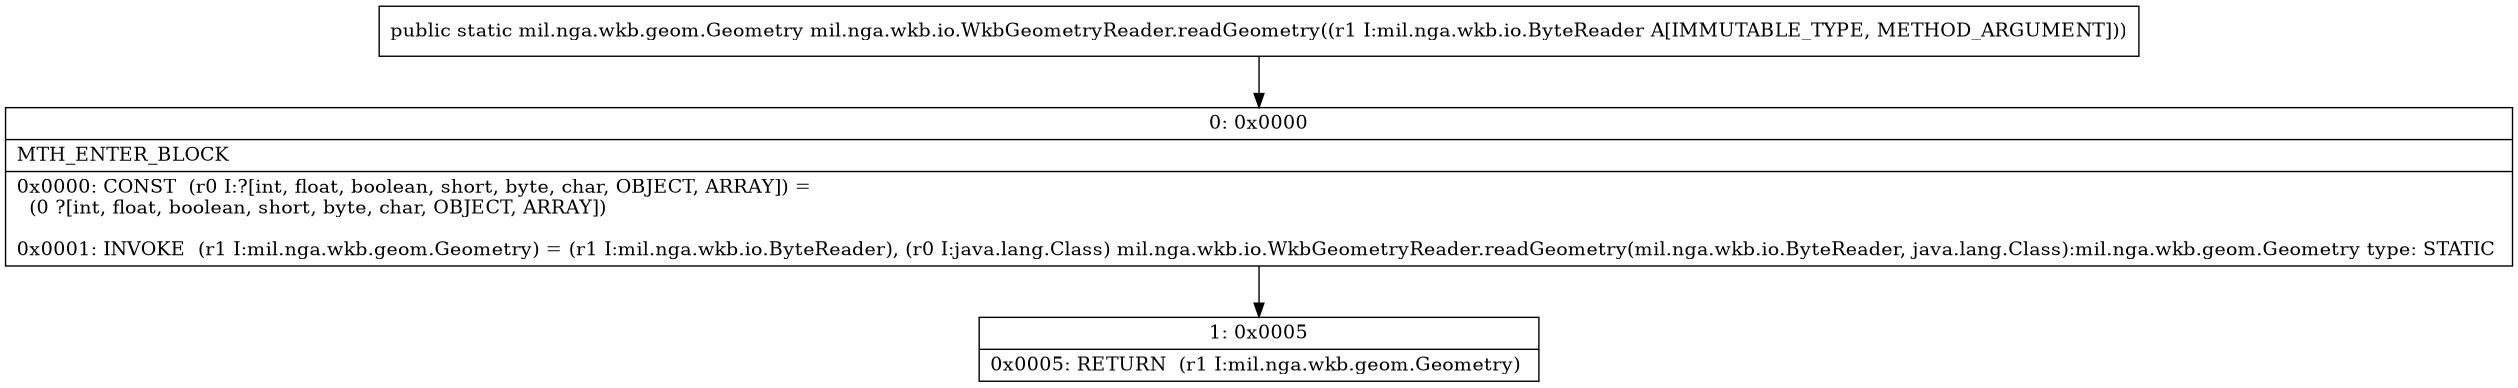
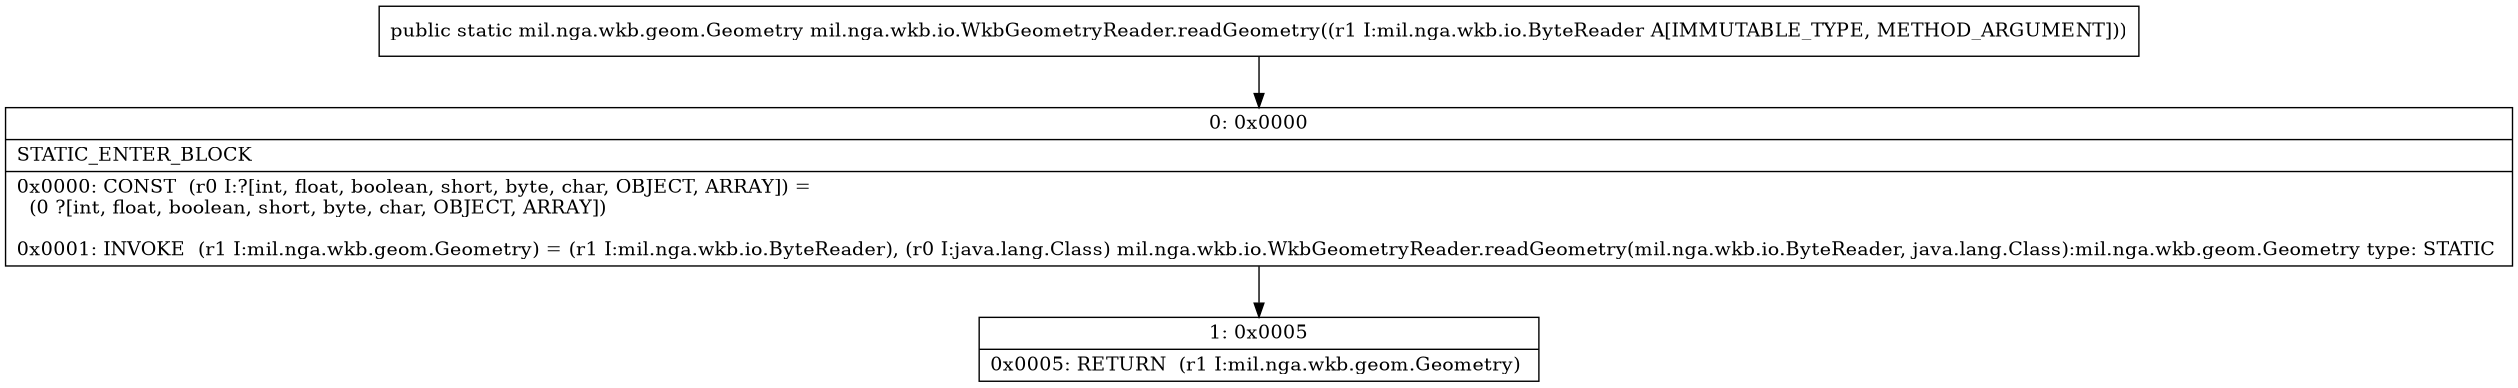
(124, 155) -> (135, 155)
